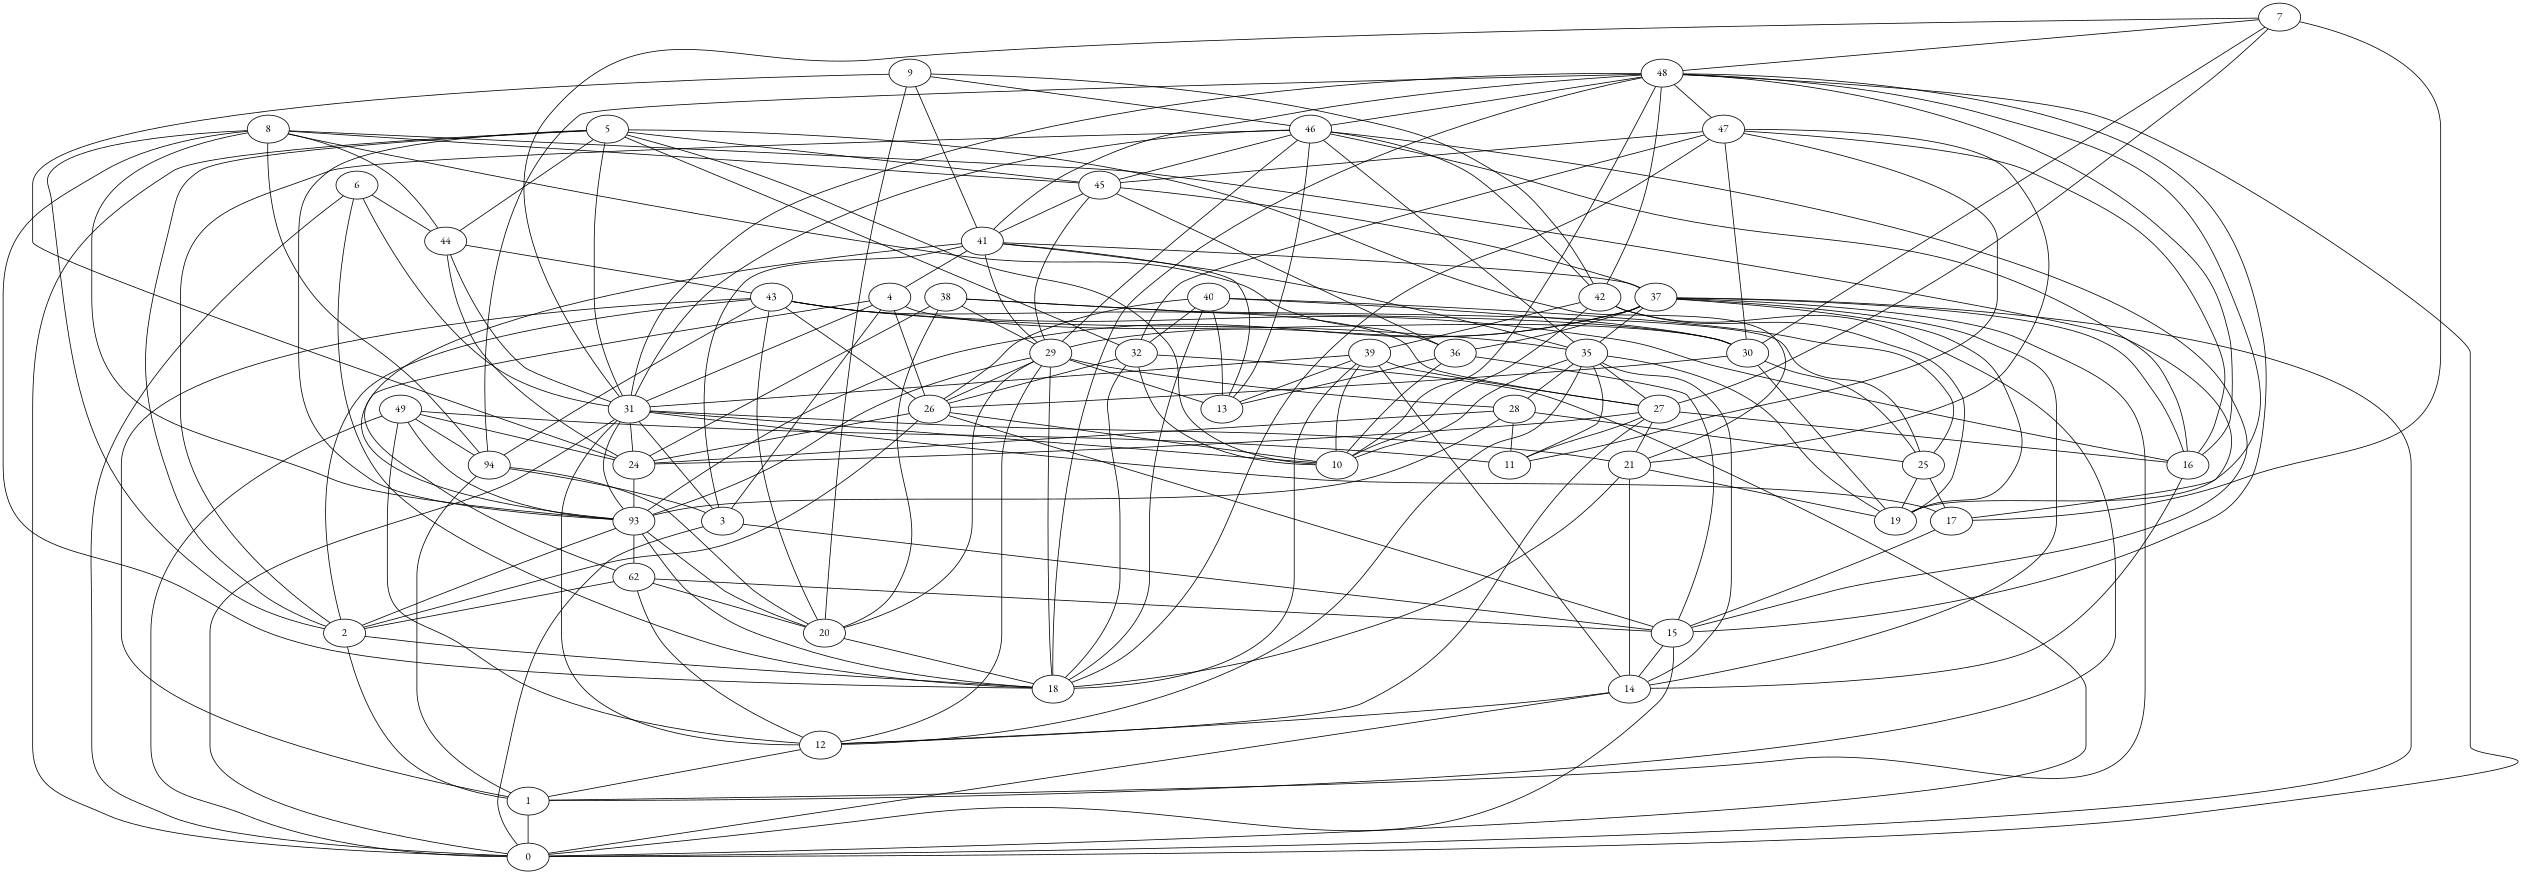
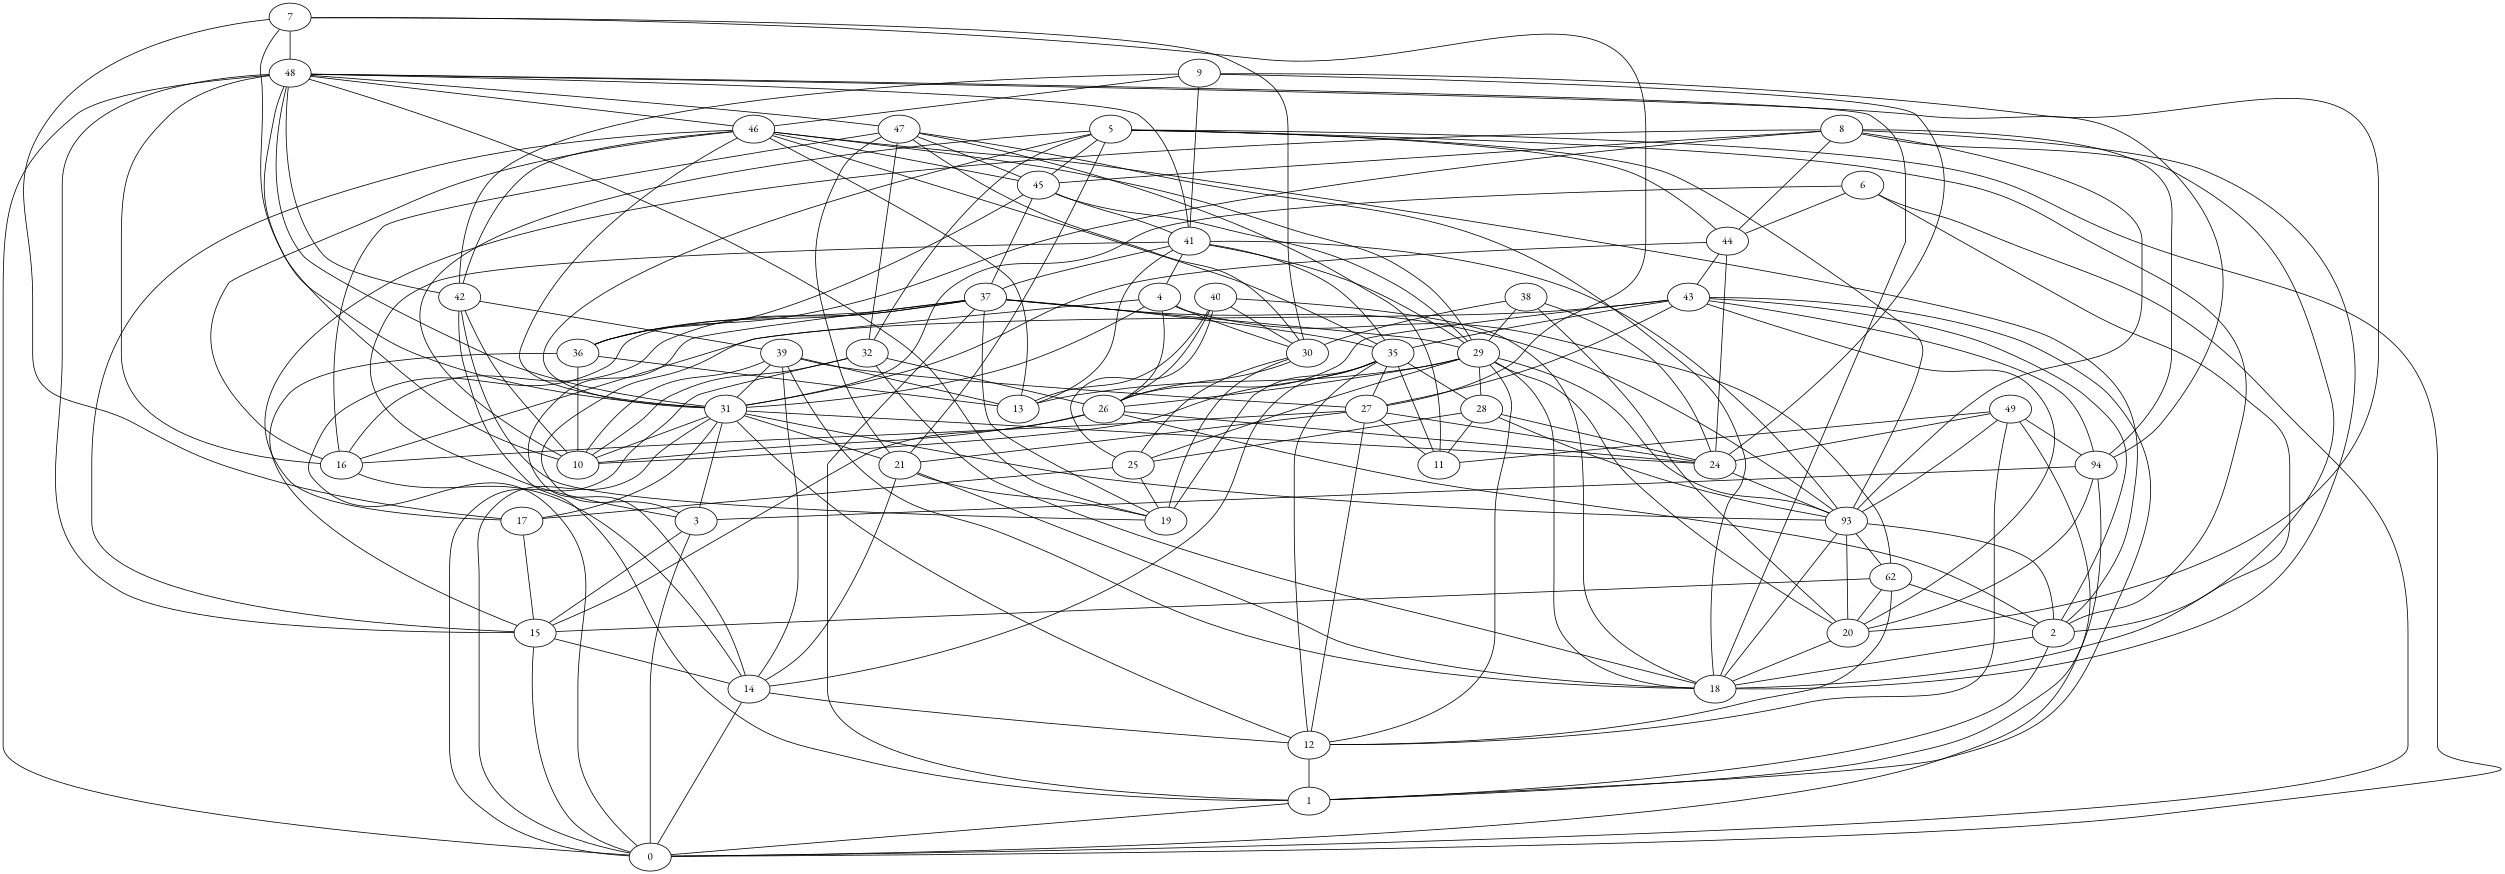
(1470, 316) -> (1343, 394)
(1172, 325) -> none
